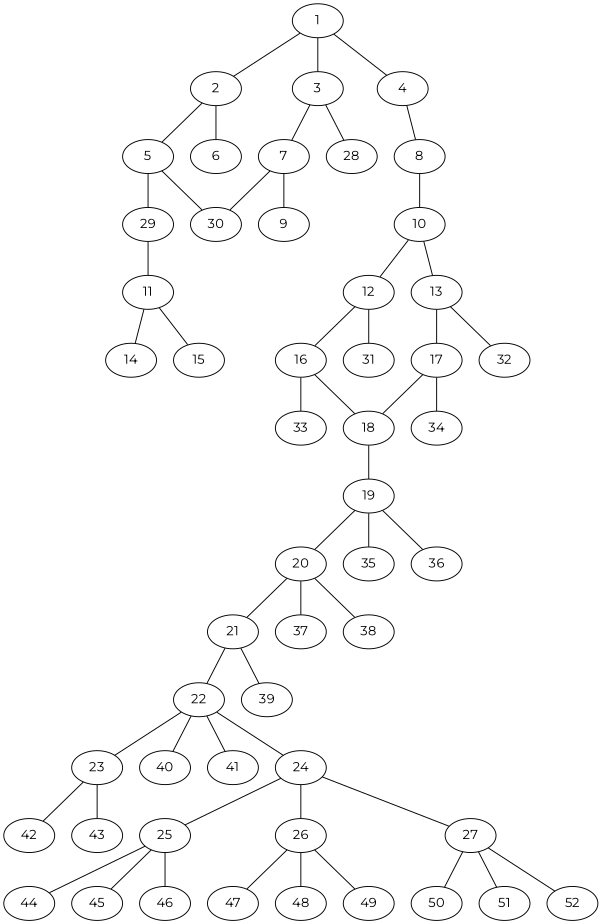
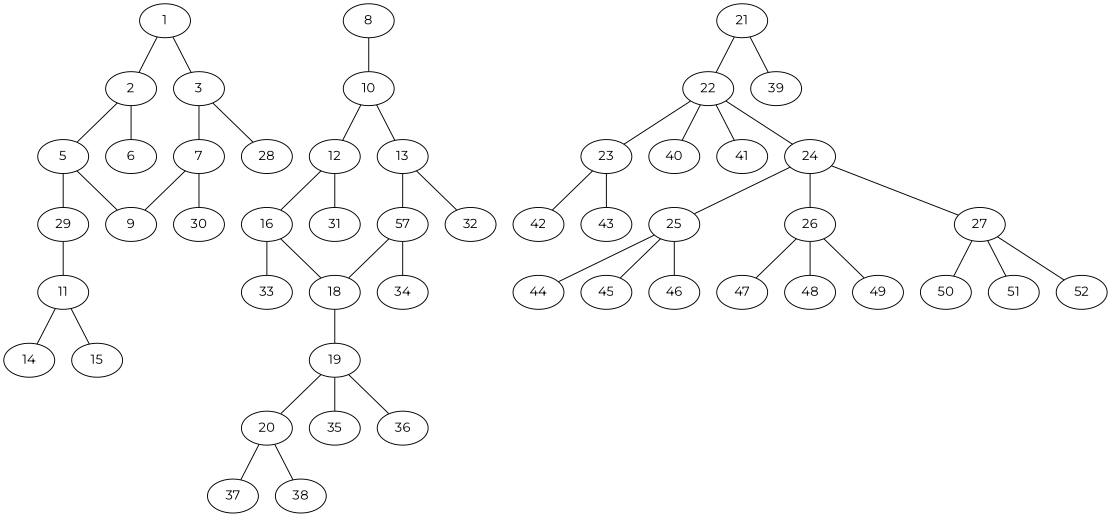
(403, 89) -> none
(182, 190) -> (97, 190)
(437, 360) -> (403, 224)
(267, 598) -> none
